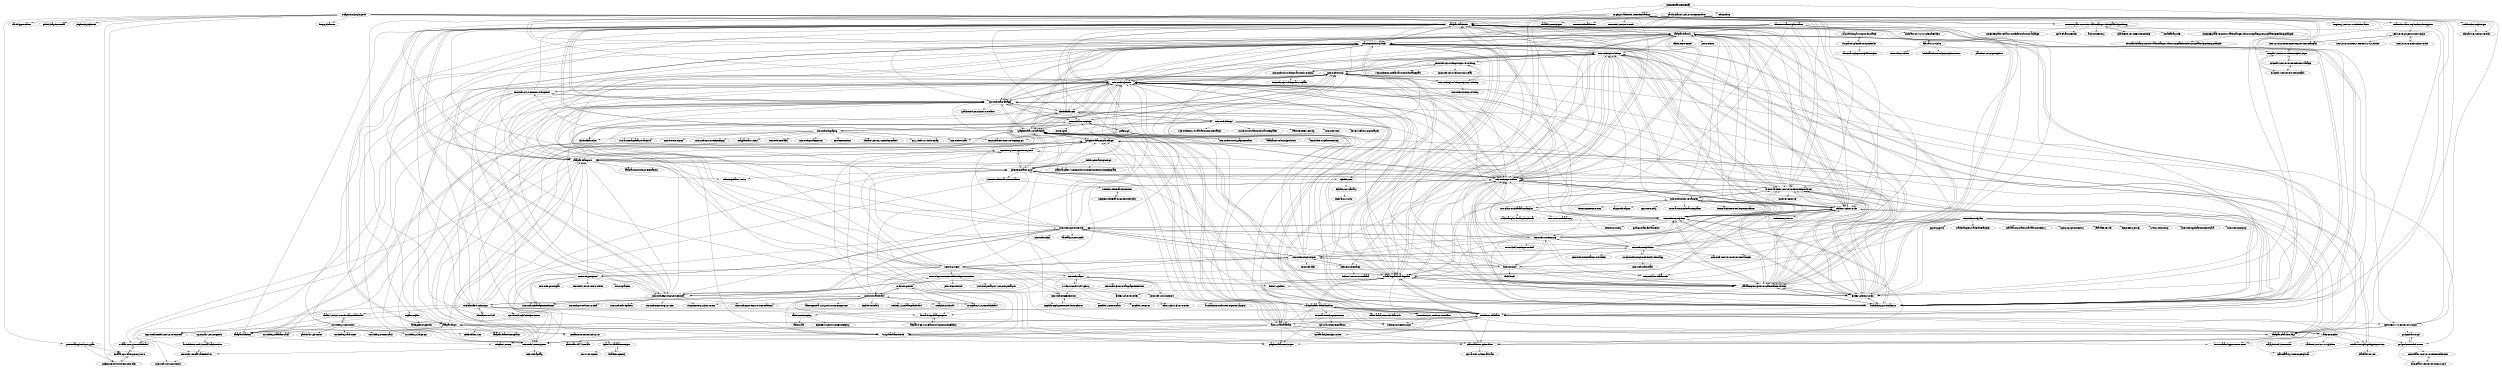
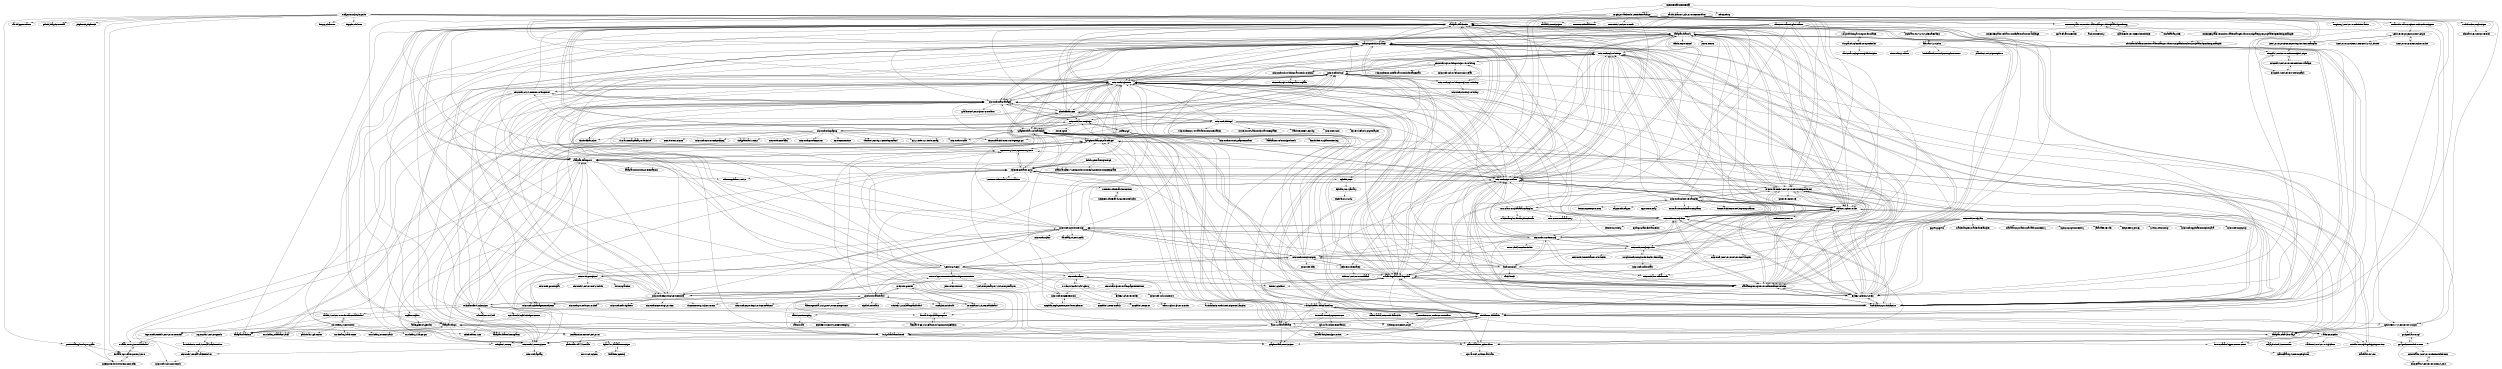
none -> (354, 24)
(2413, 24) -> (2413, 24)
(697, 238) -> (638, 212)
(1520, 247) -> (1520, 247)
(1643, 247) -> (1643, 247)
(1131, 279) -> none
